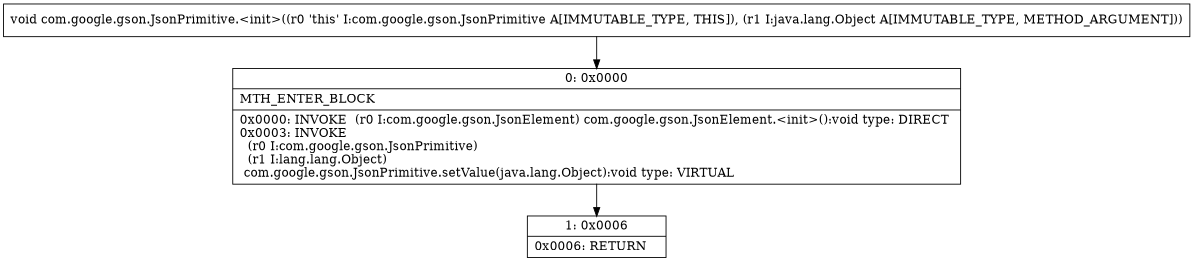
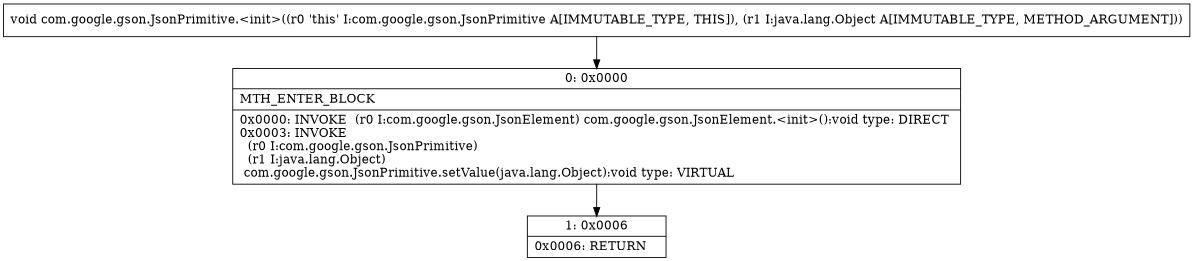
(314, 160) -> (313, 160)
